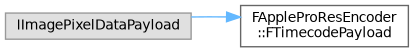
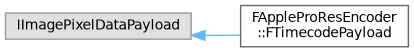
(209, 17) -> (223, 35)
